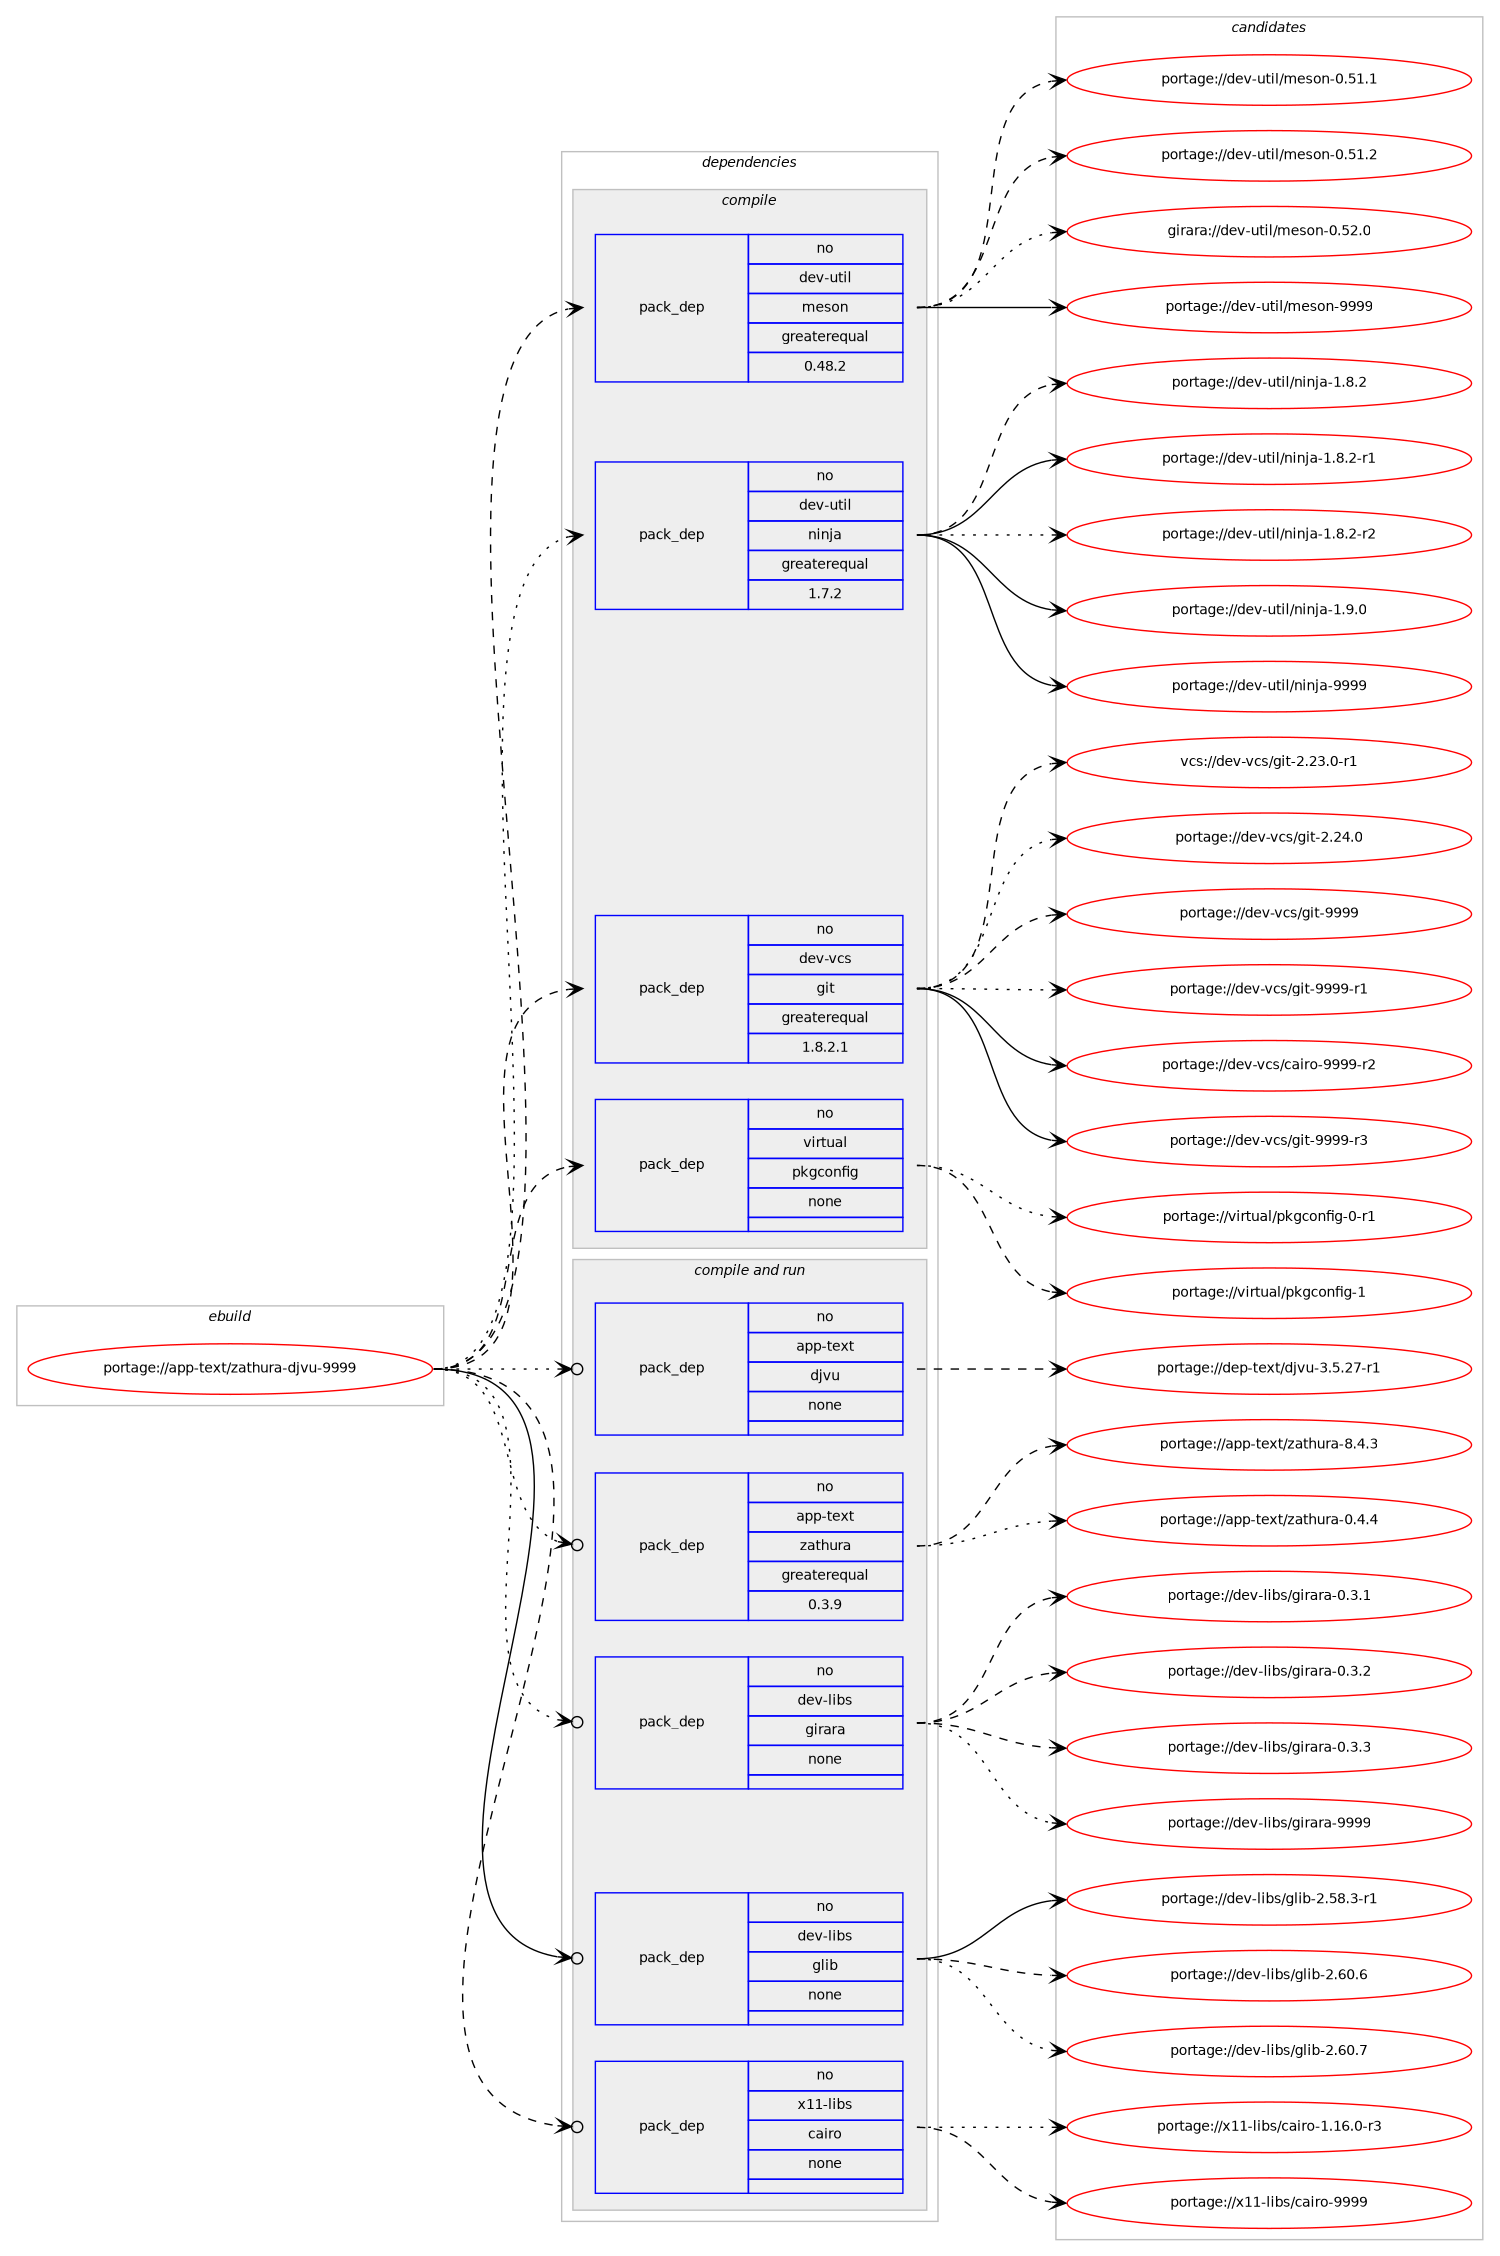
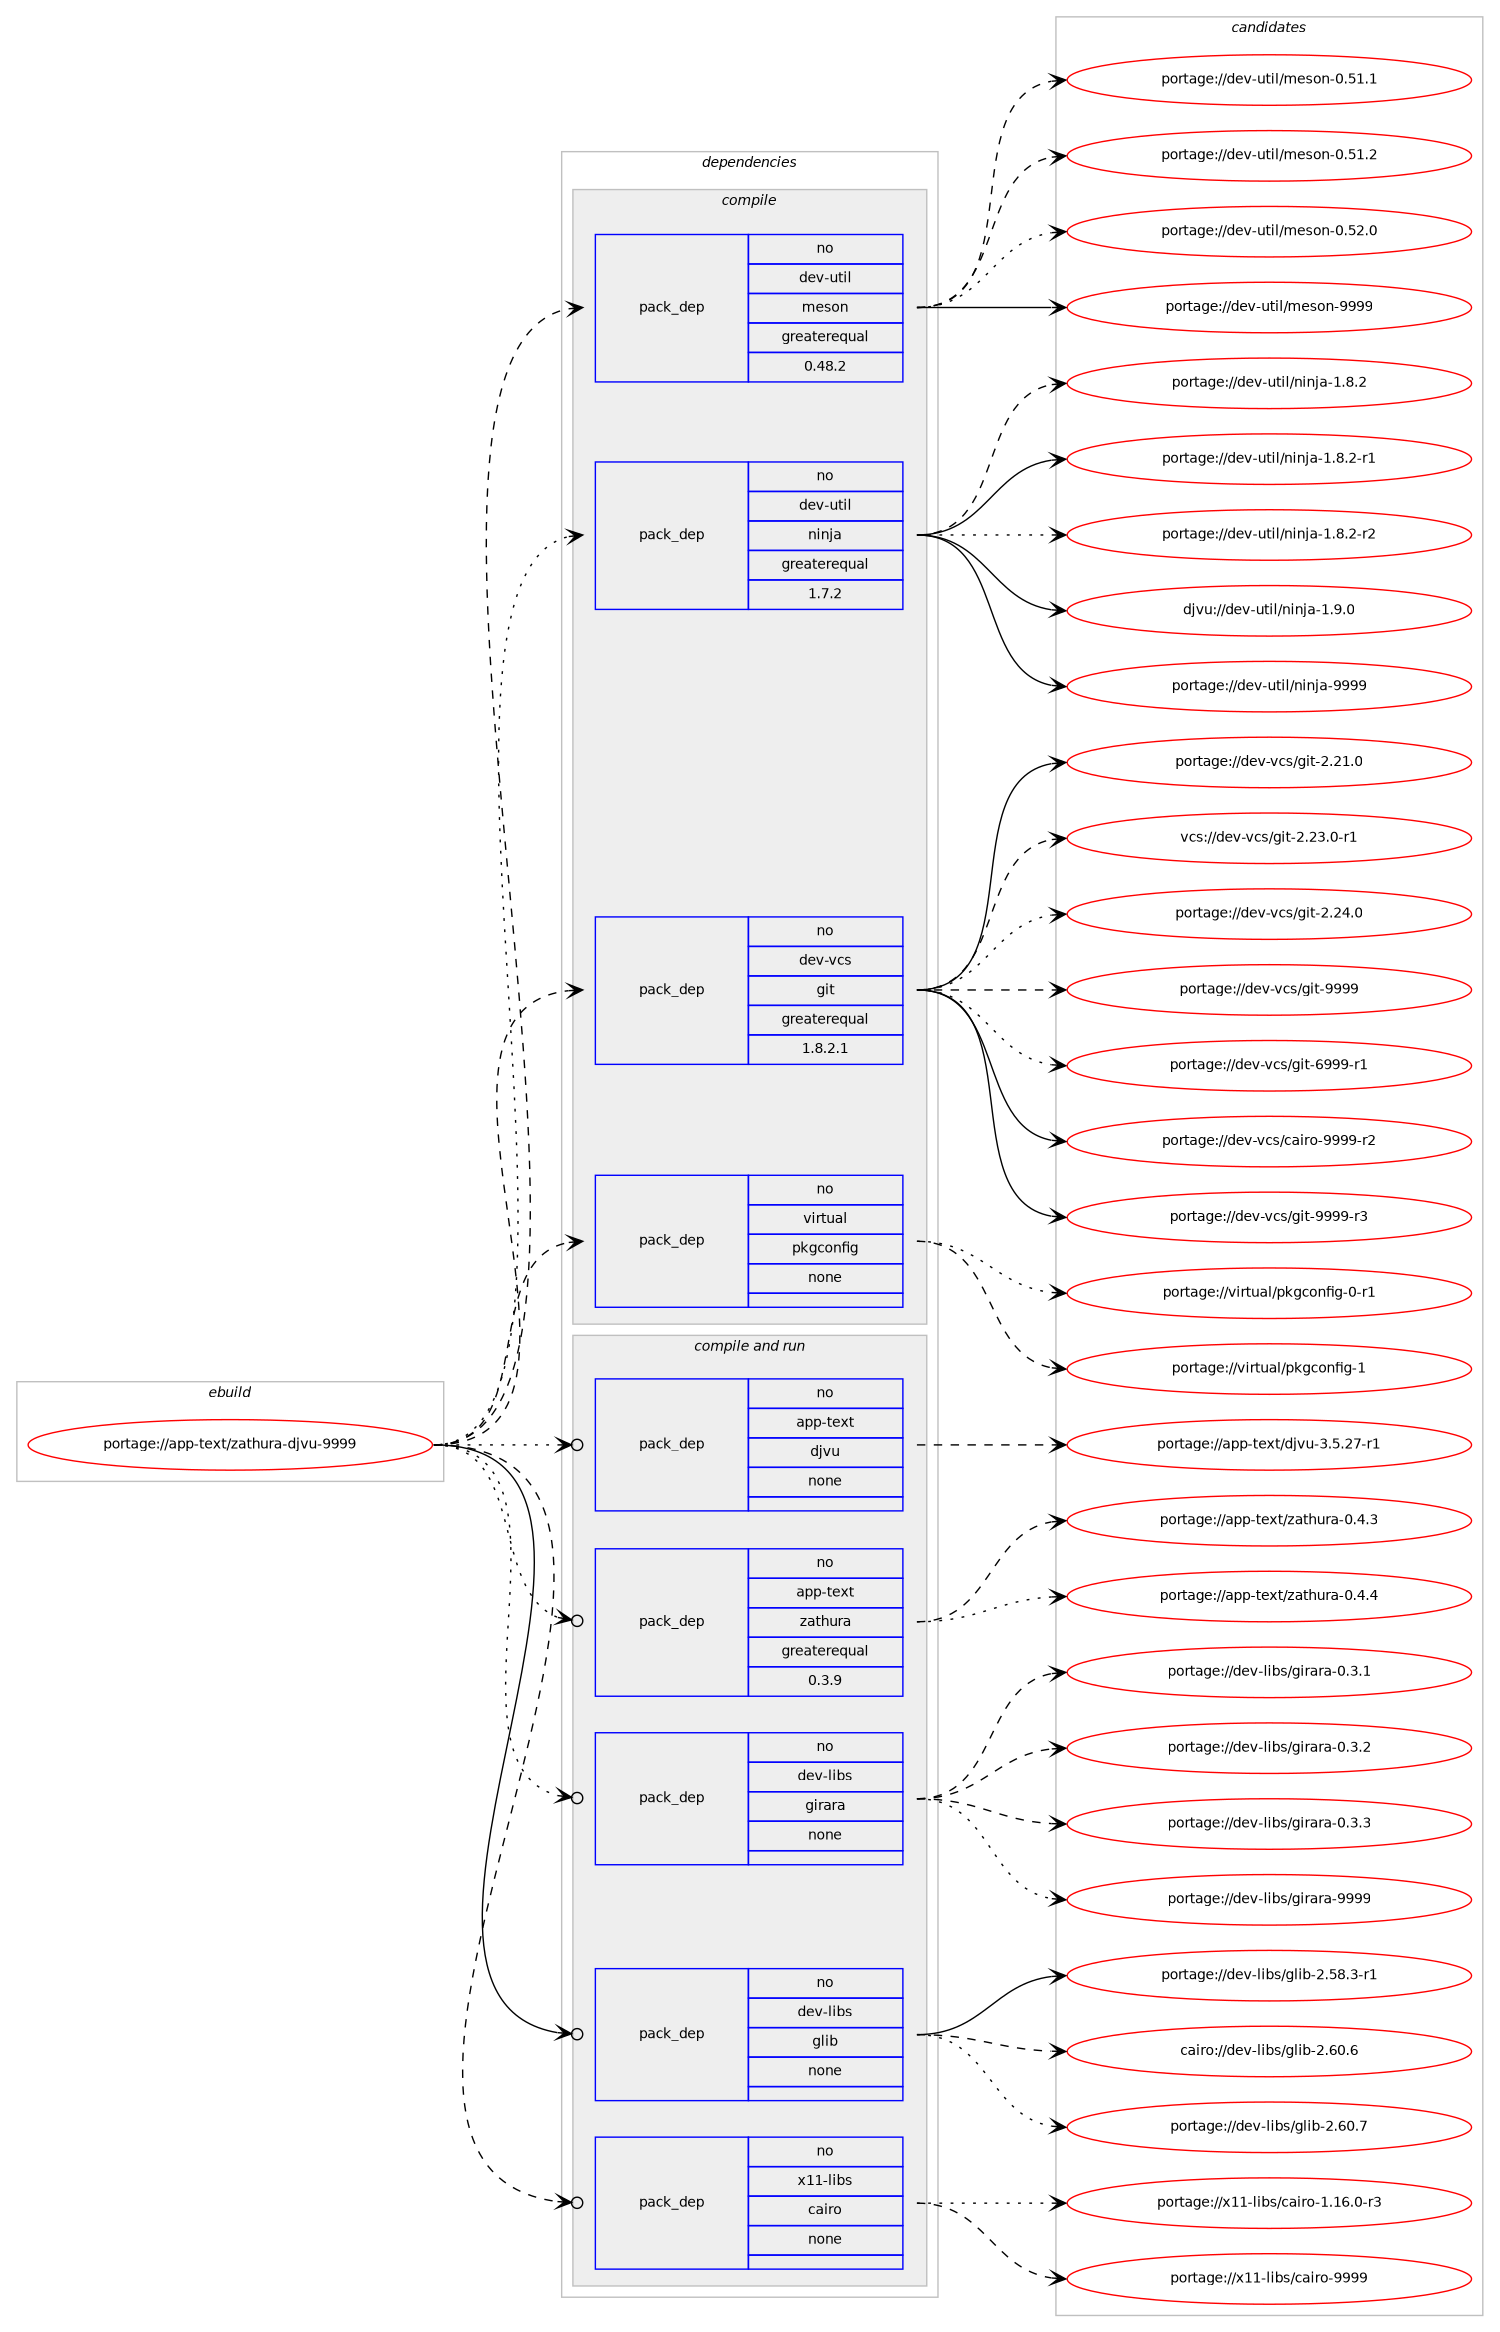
(1269, 232) -> (1269, 232)
(1269, 611) -> (1269, 611)
none -> (1269, 762)
(1269, 990) -> (1269, 1066)
(1269, 1369) -> (1269, 1445)
(1269, 1445) -> (1269, 1521)
(1269, 1976) -> (1269, 2051)
